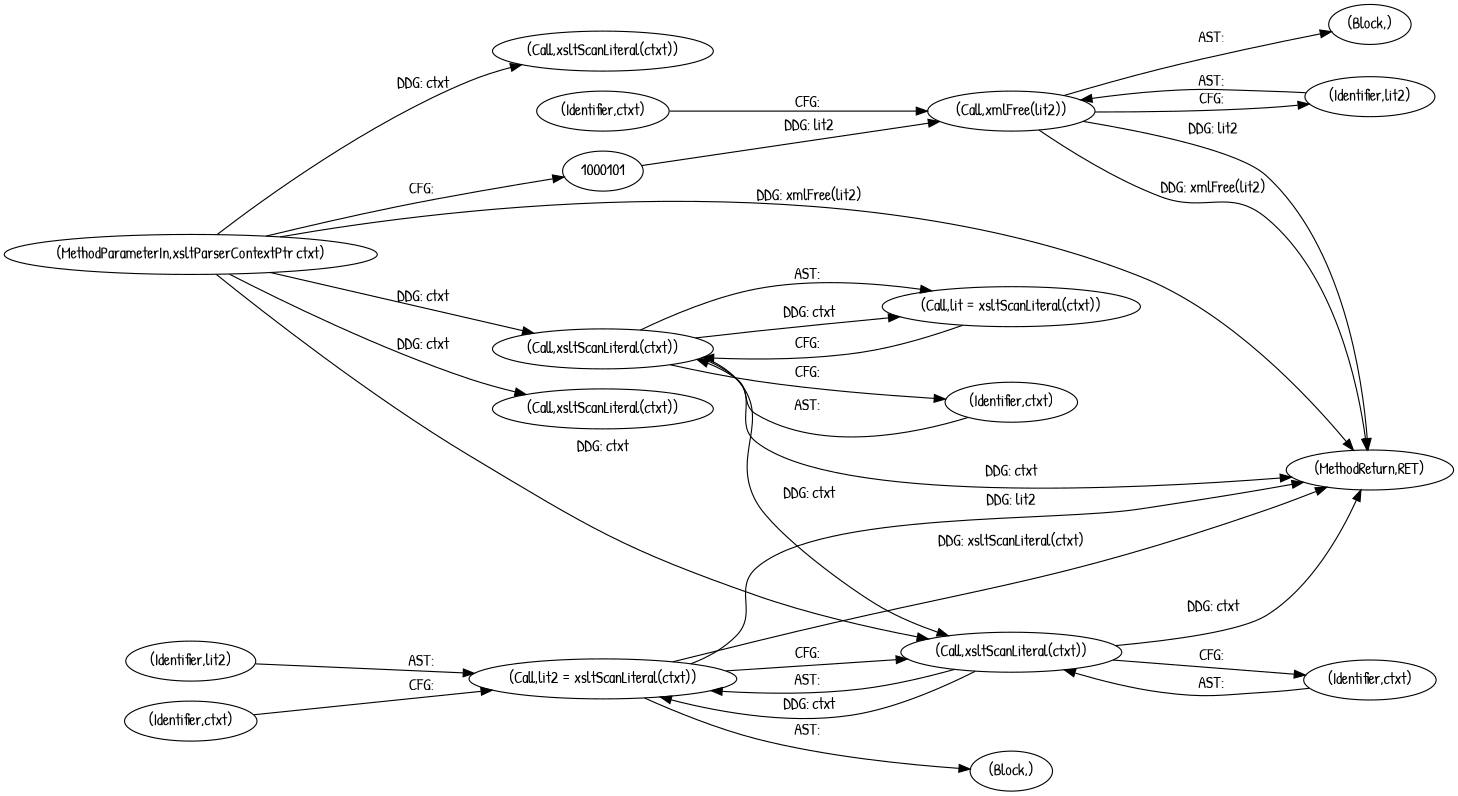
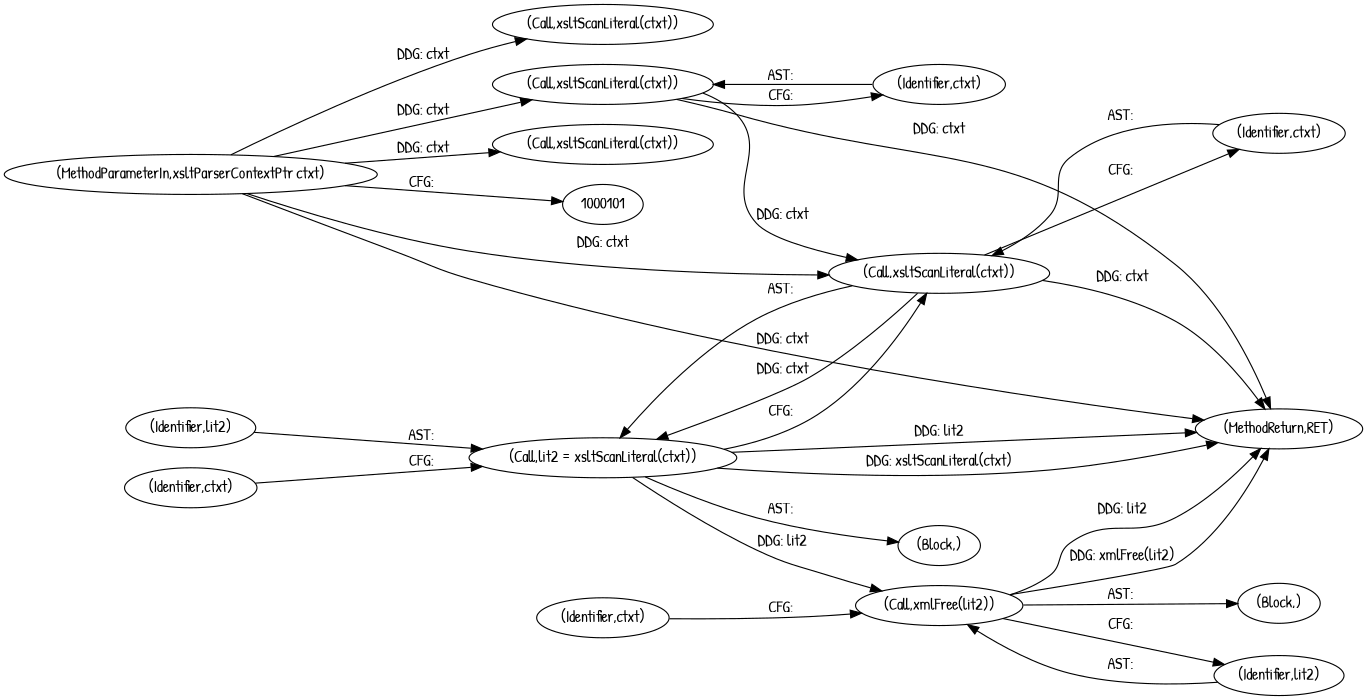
(785, 144) -> (746, 545)
(809, 196) -> (783, 339)
(1011, 307) -> none
